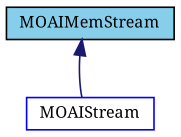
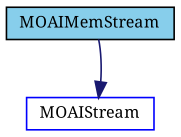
(80, 77) -> (101, 61)
